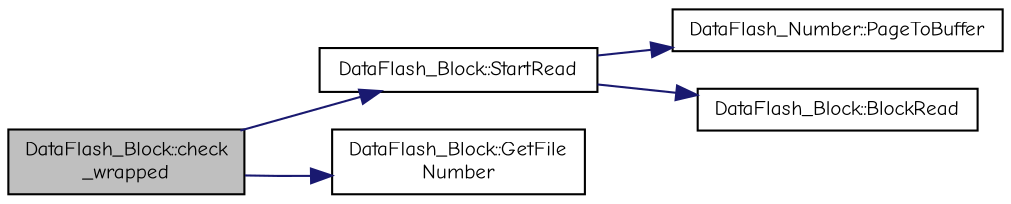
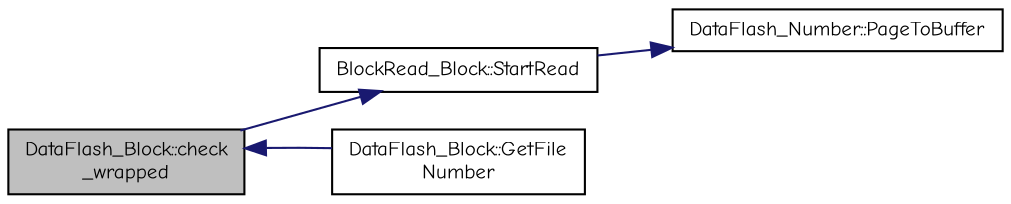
(459, 70) -> (459, 70)
(838, 110) -> none
(278, 176) -> (299, 148)
